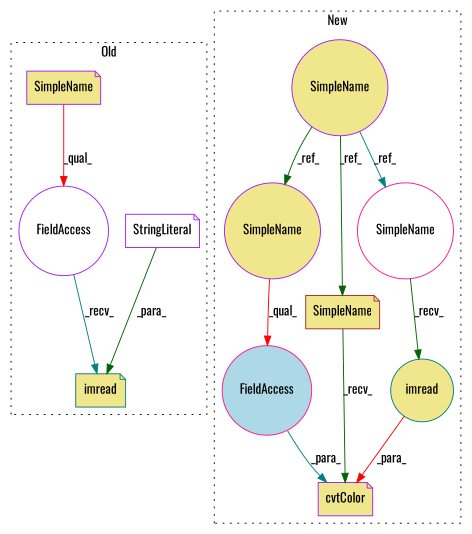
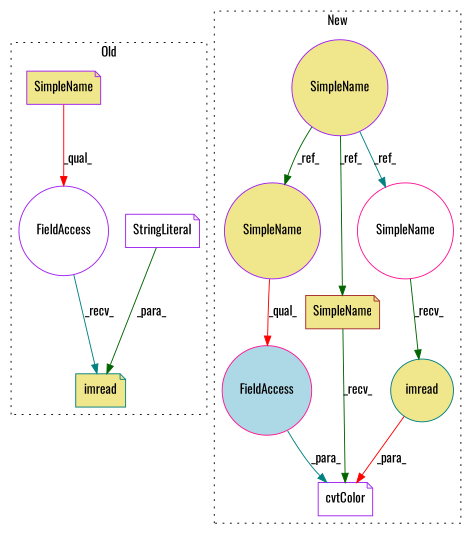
(345, 499) -> (345, 499)
